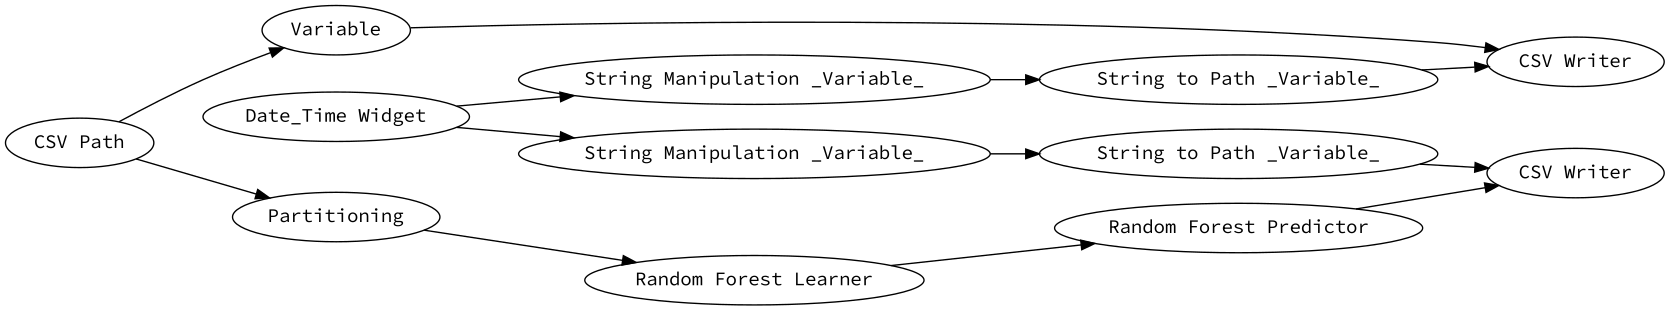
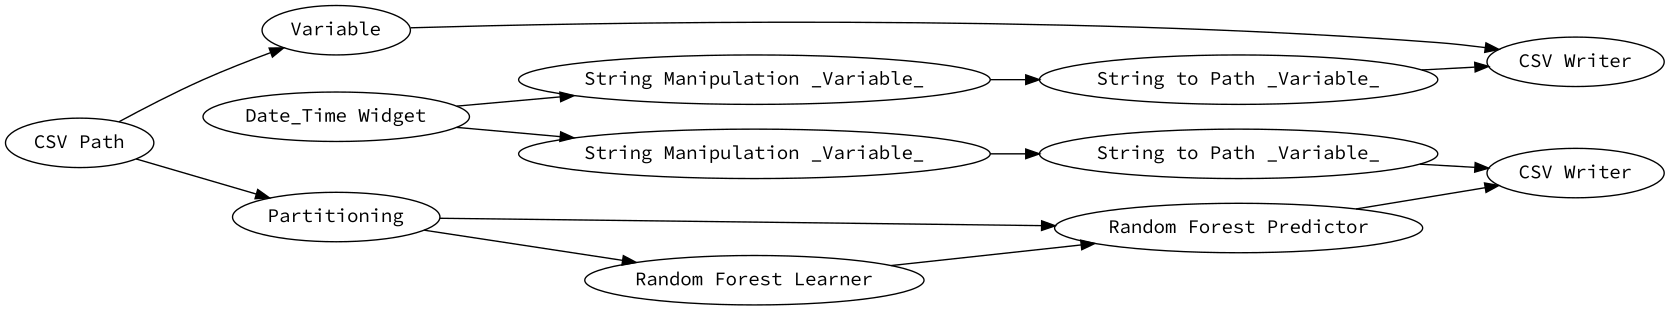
none -> (740, 222)
